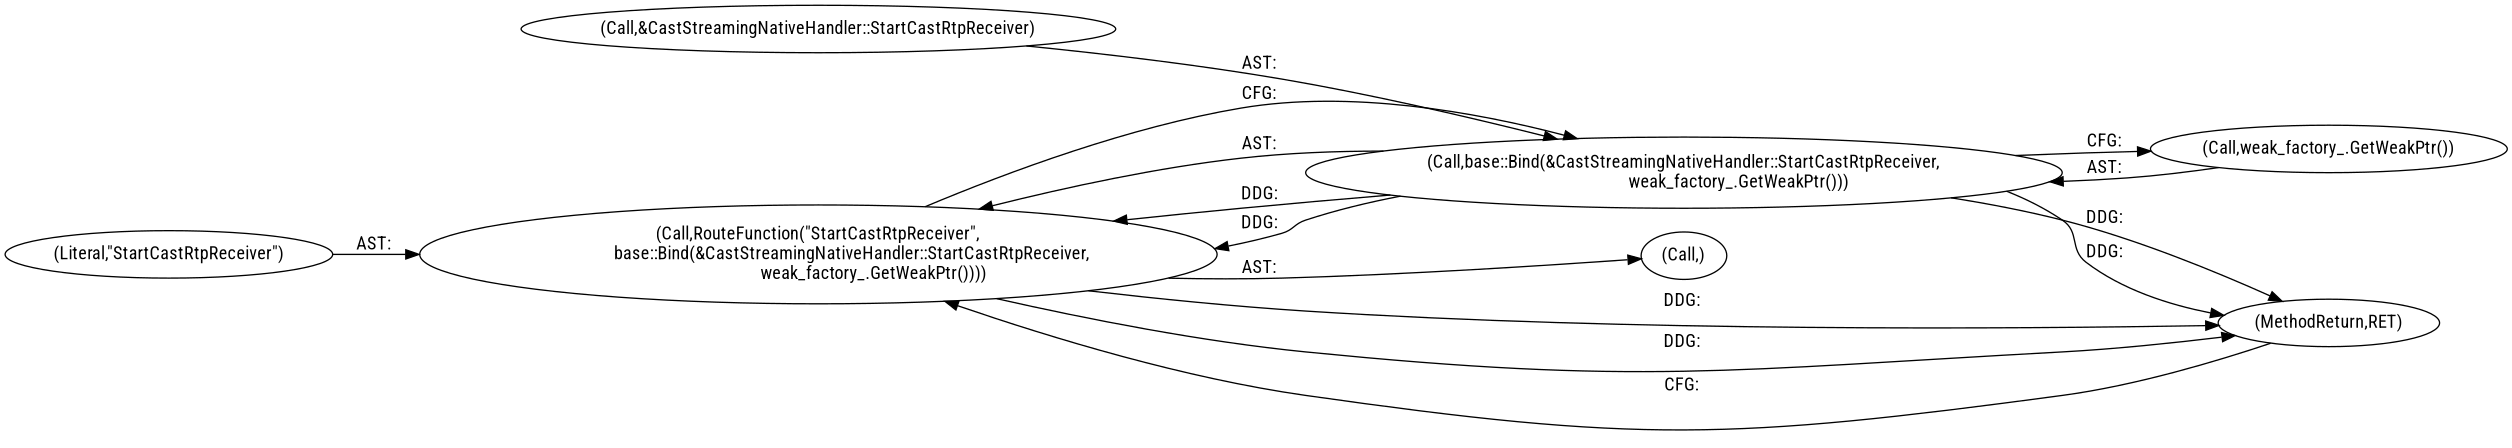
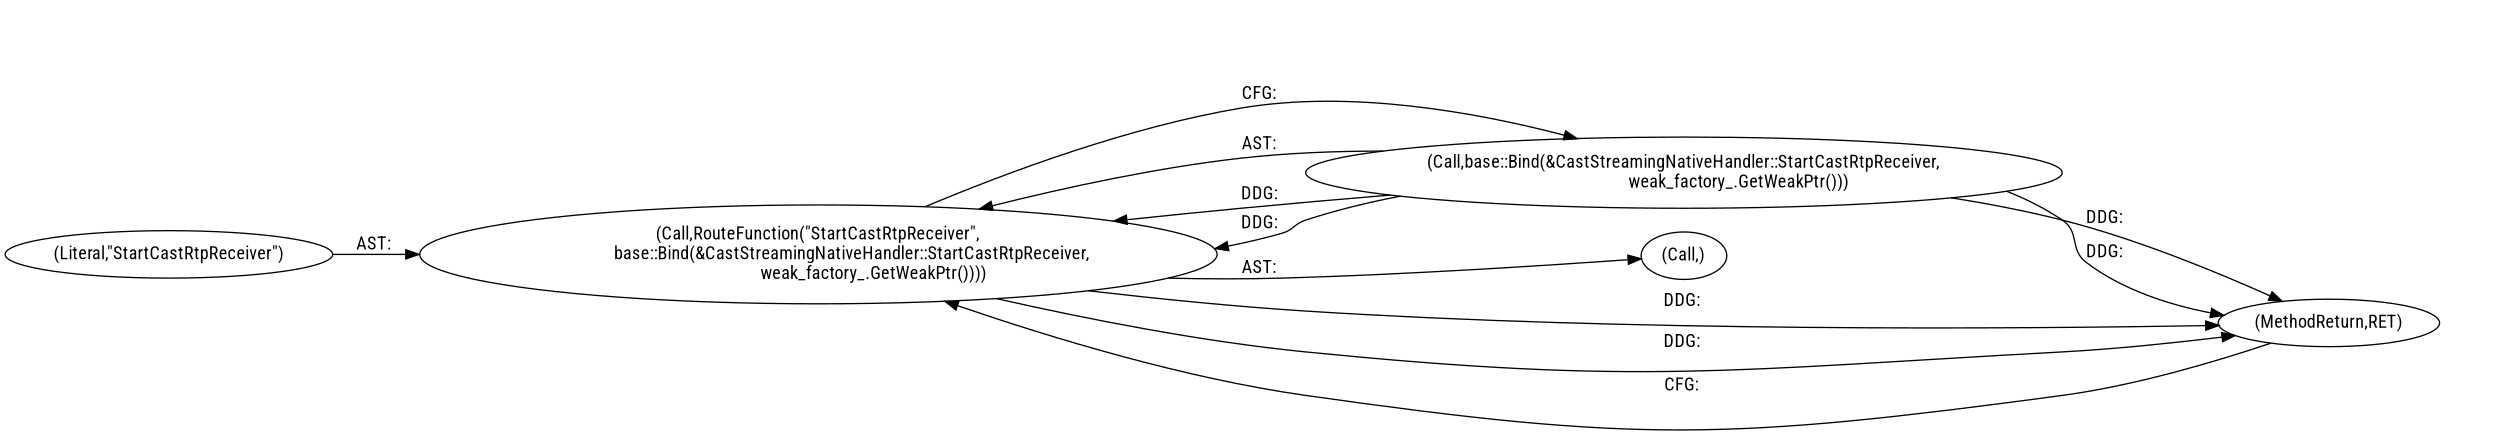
(818, 29) -> none
(2329, 149) -> none
